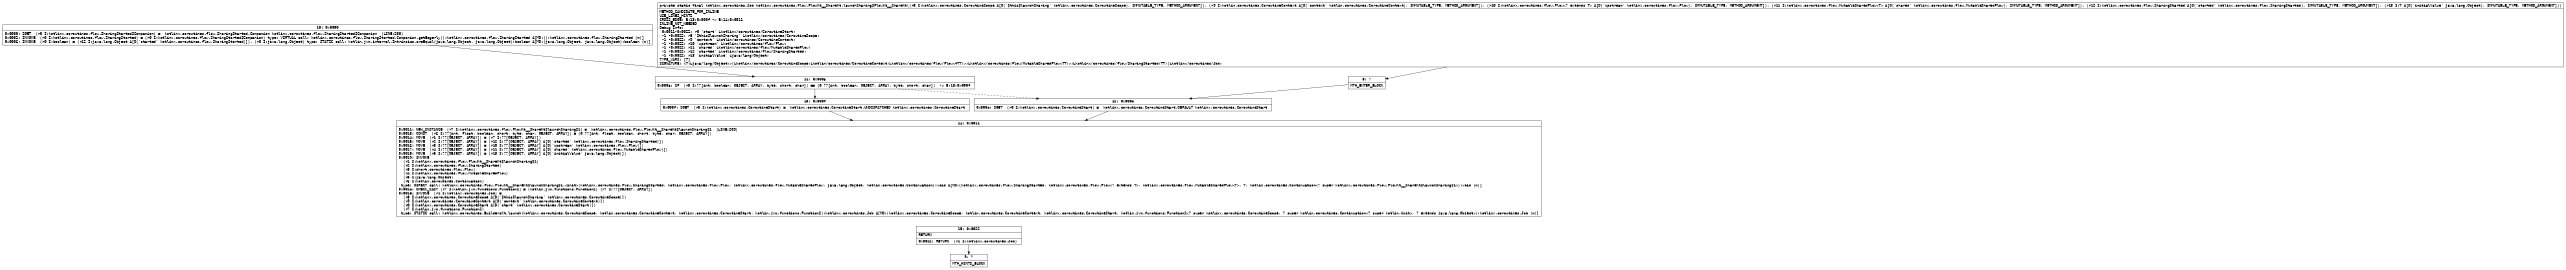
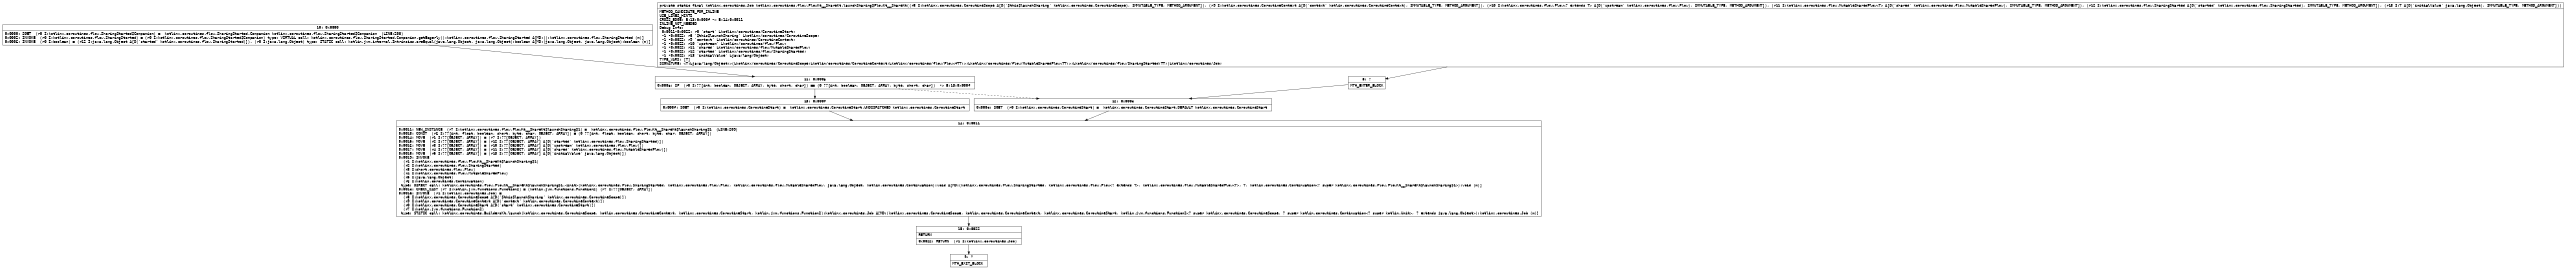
none -> (969, 220)
(969, 264) -> (968, 264)
